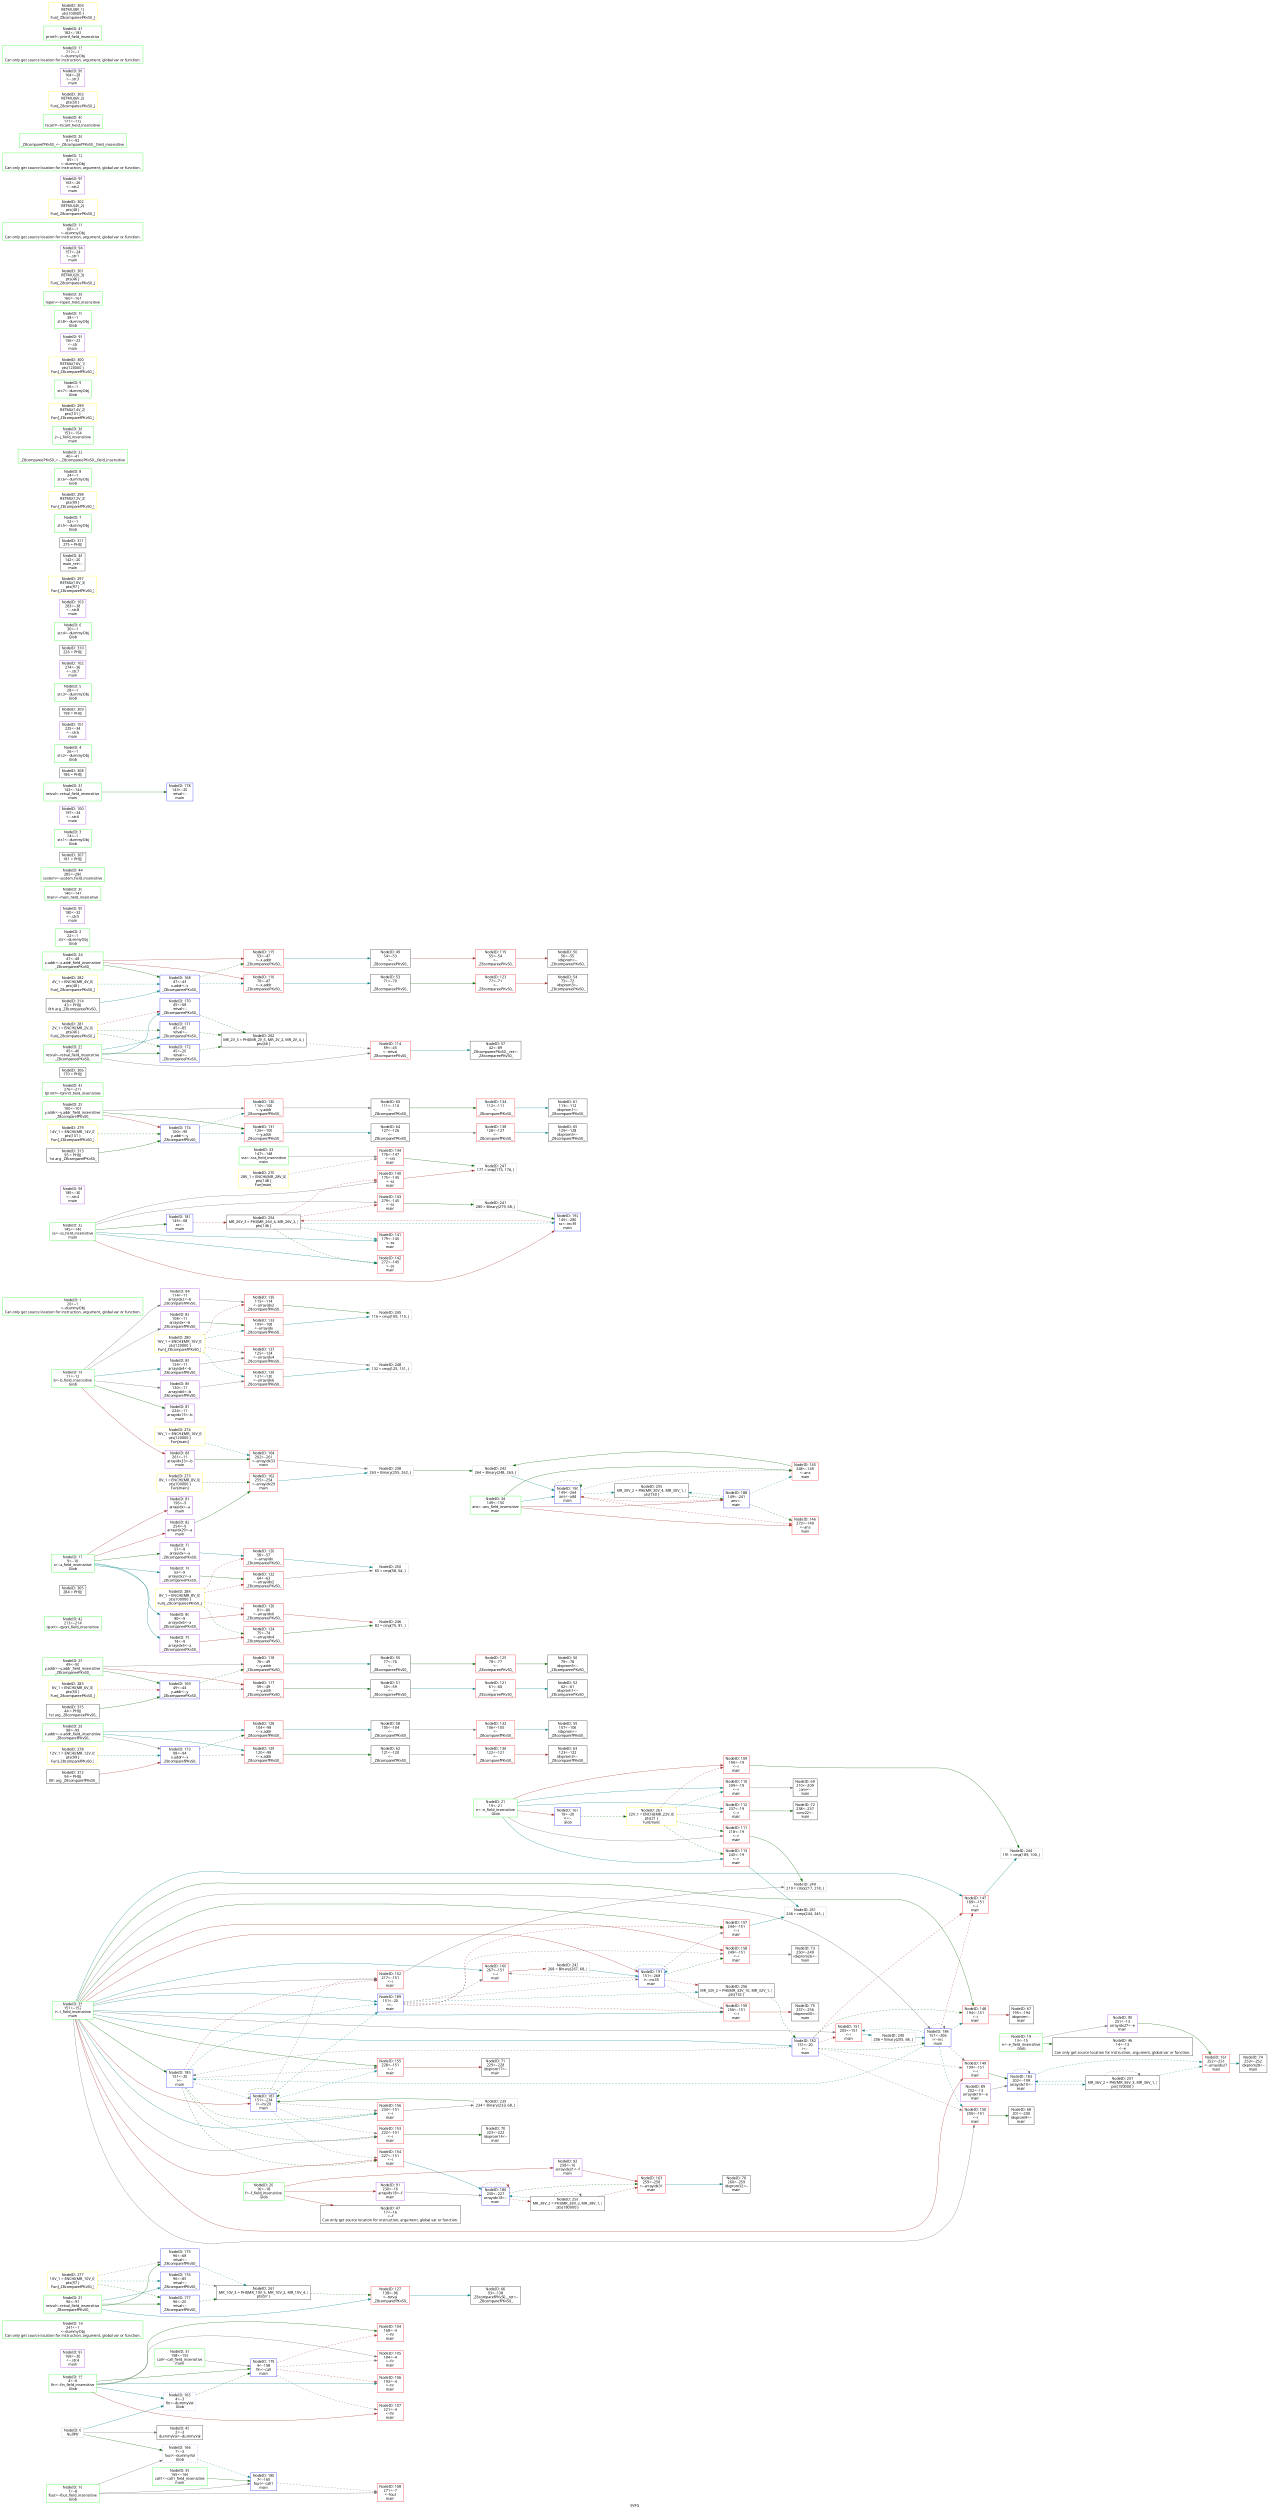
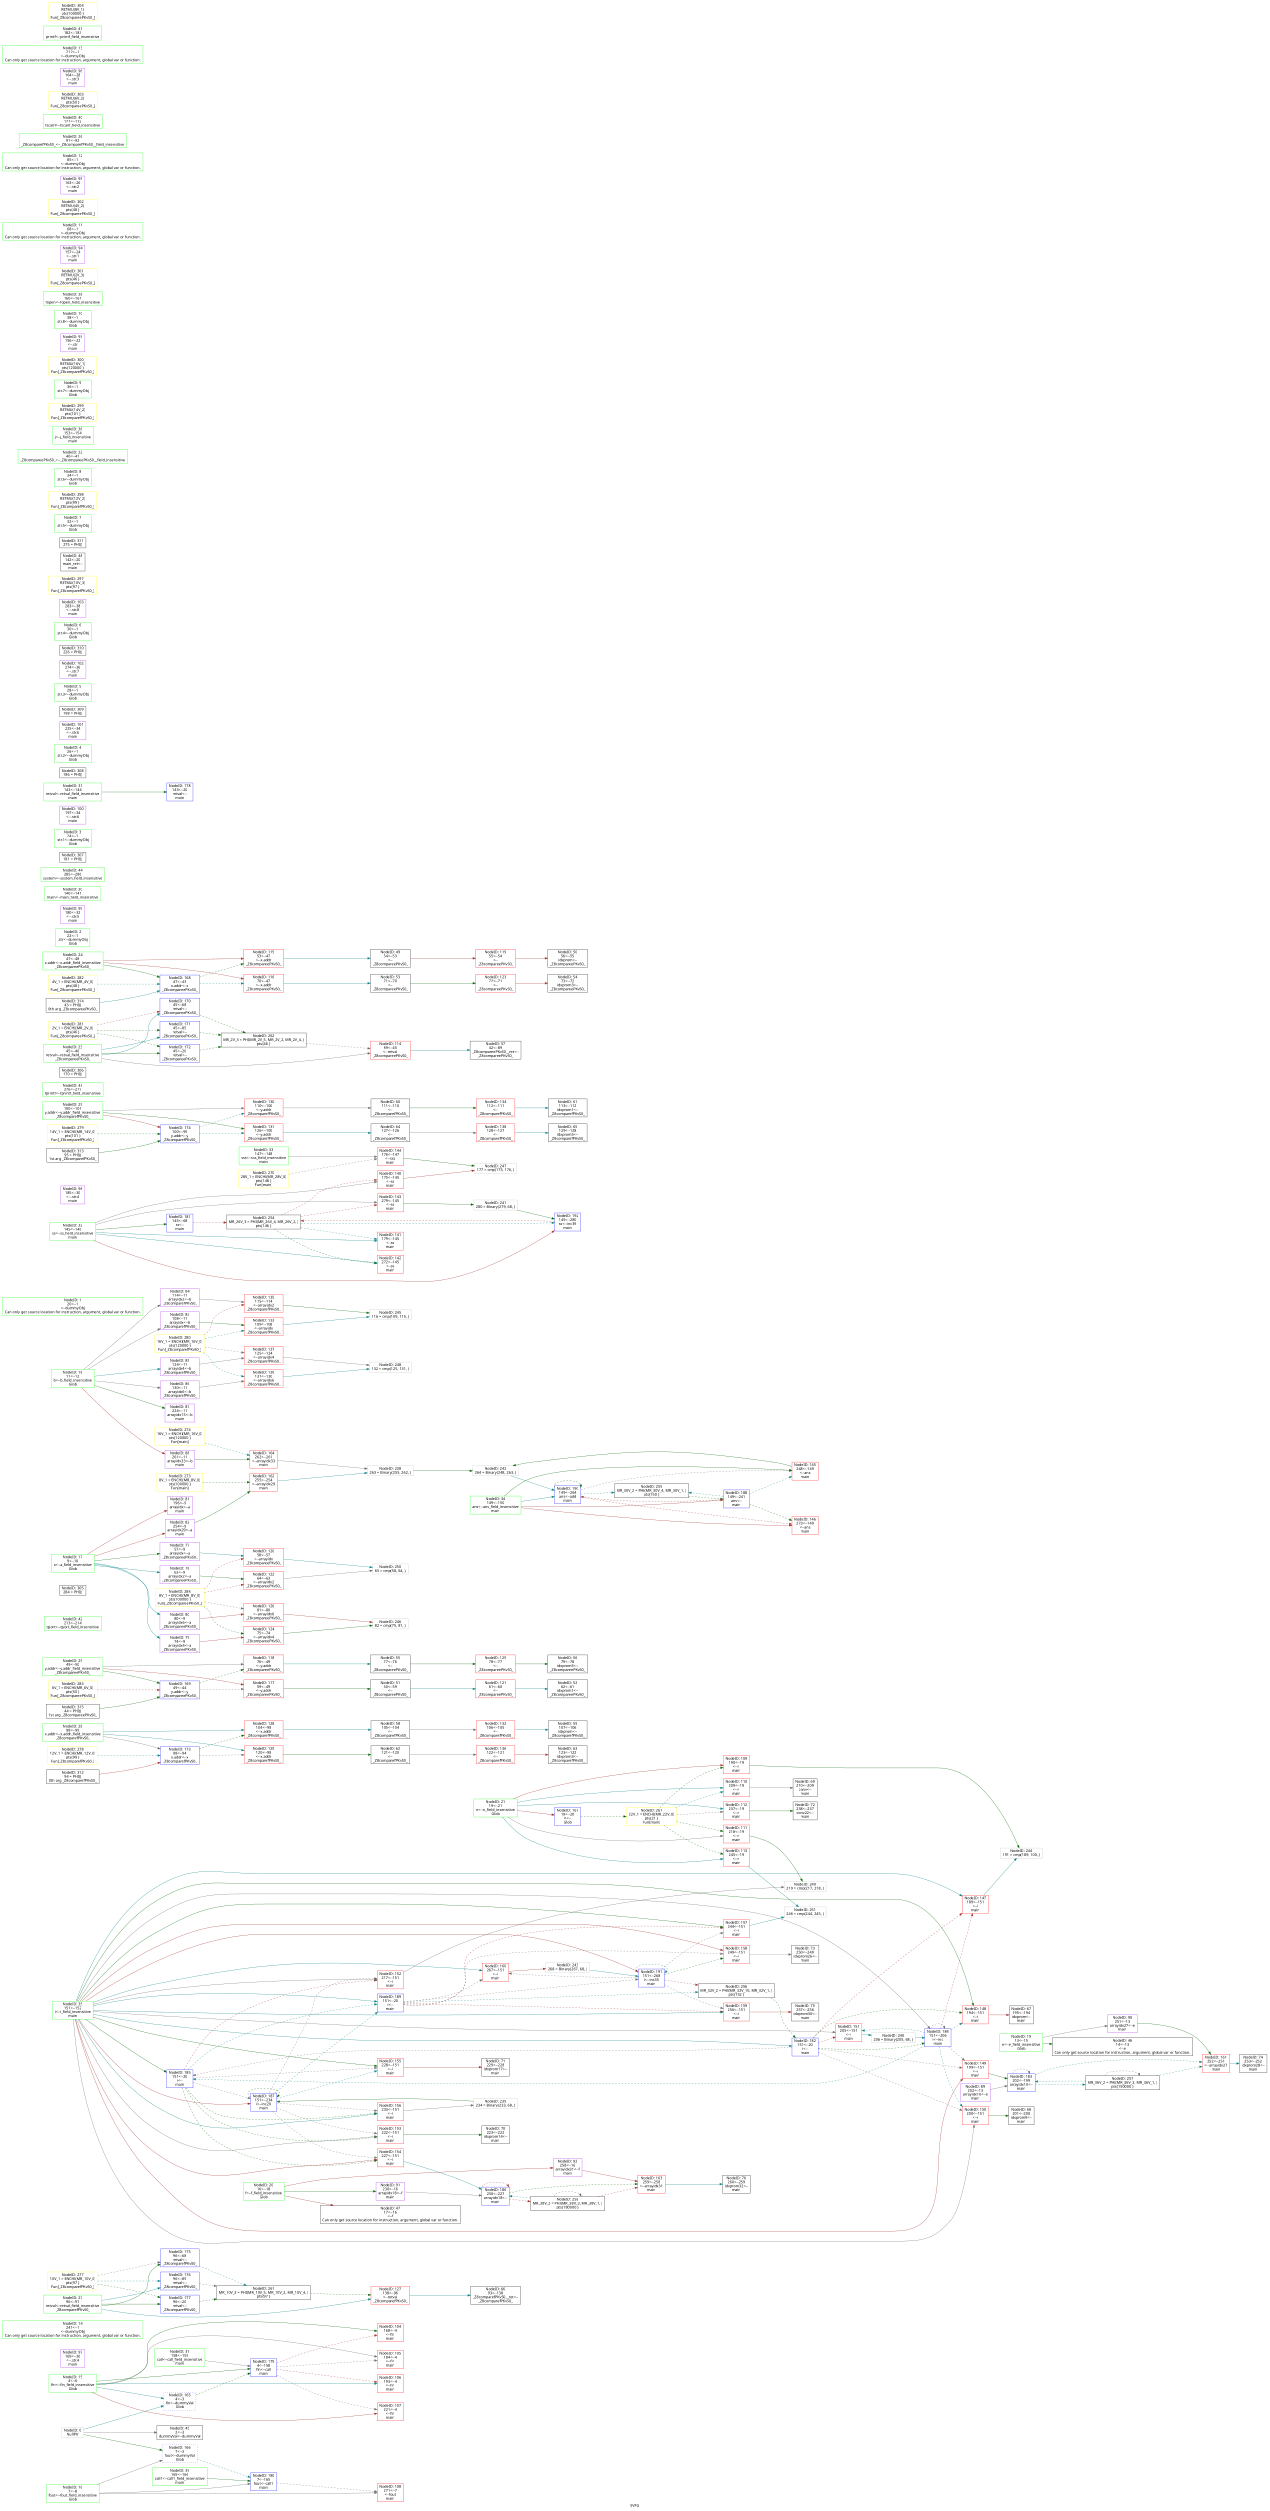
(688, 1783) -> (688, 1783)
(329, 2191) -> (329, 2191)
